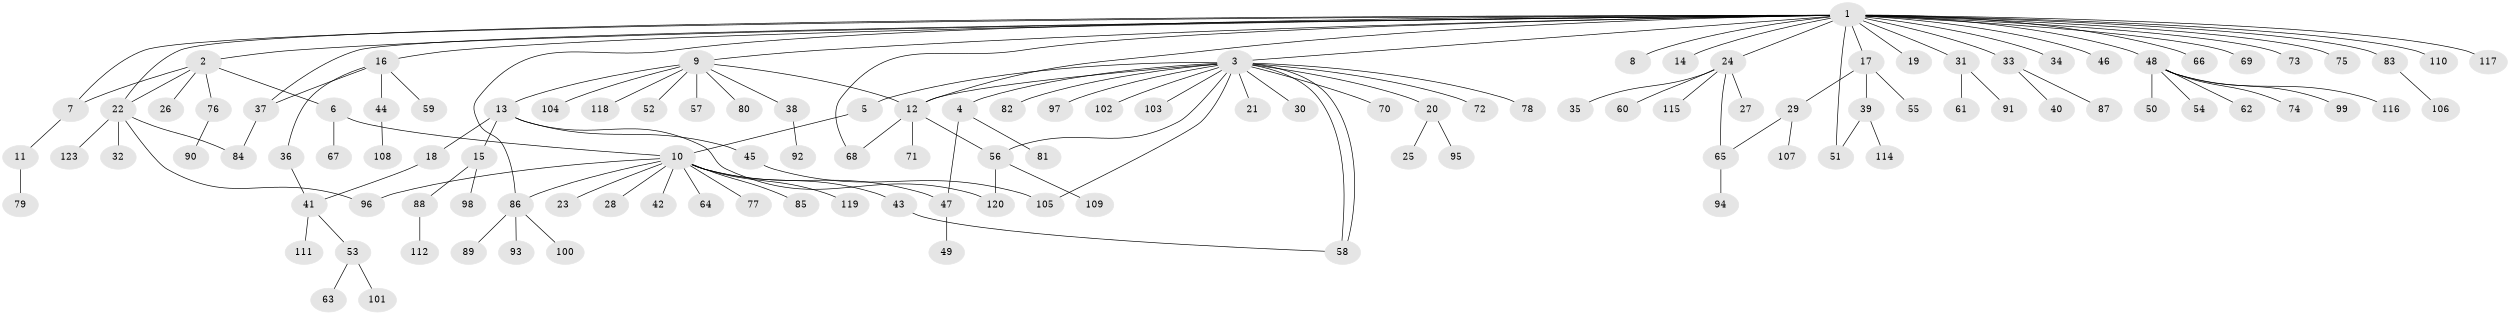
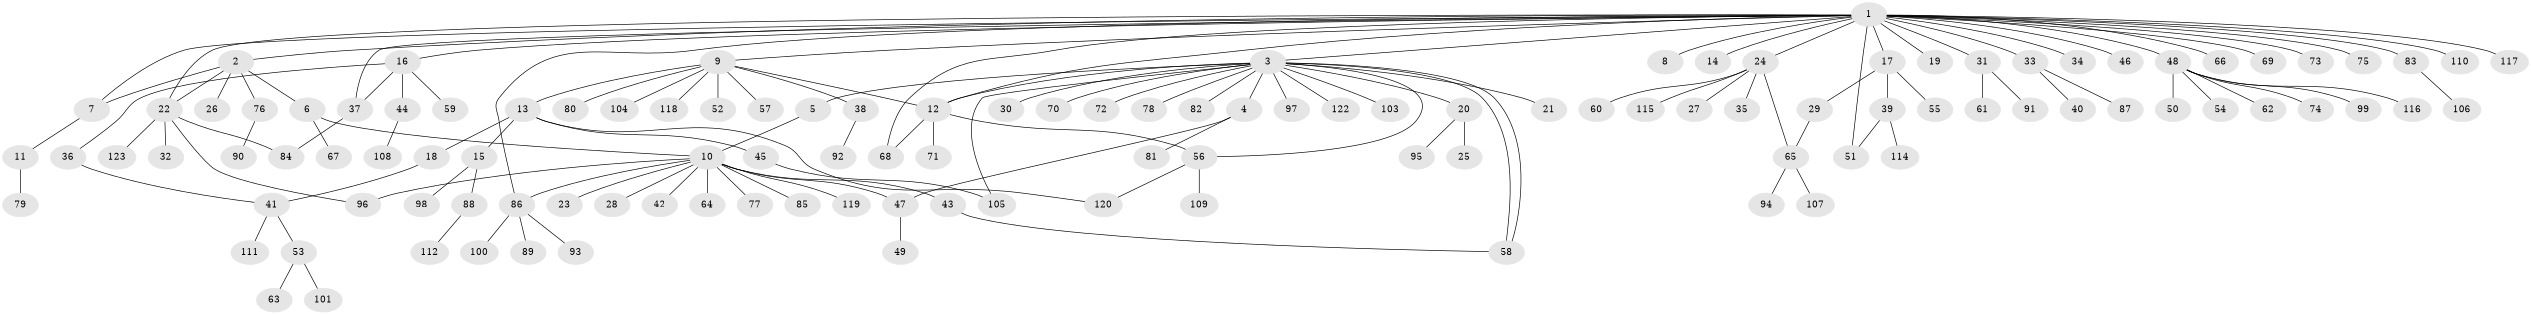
(1104, 110) -> (1341, 110)
(1790, 133) -> (1803, 181)
